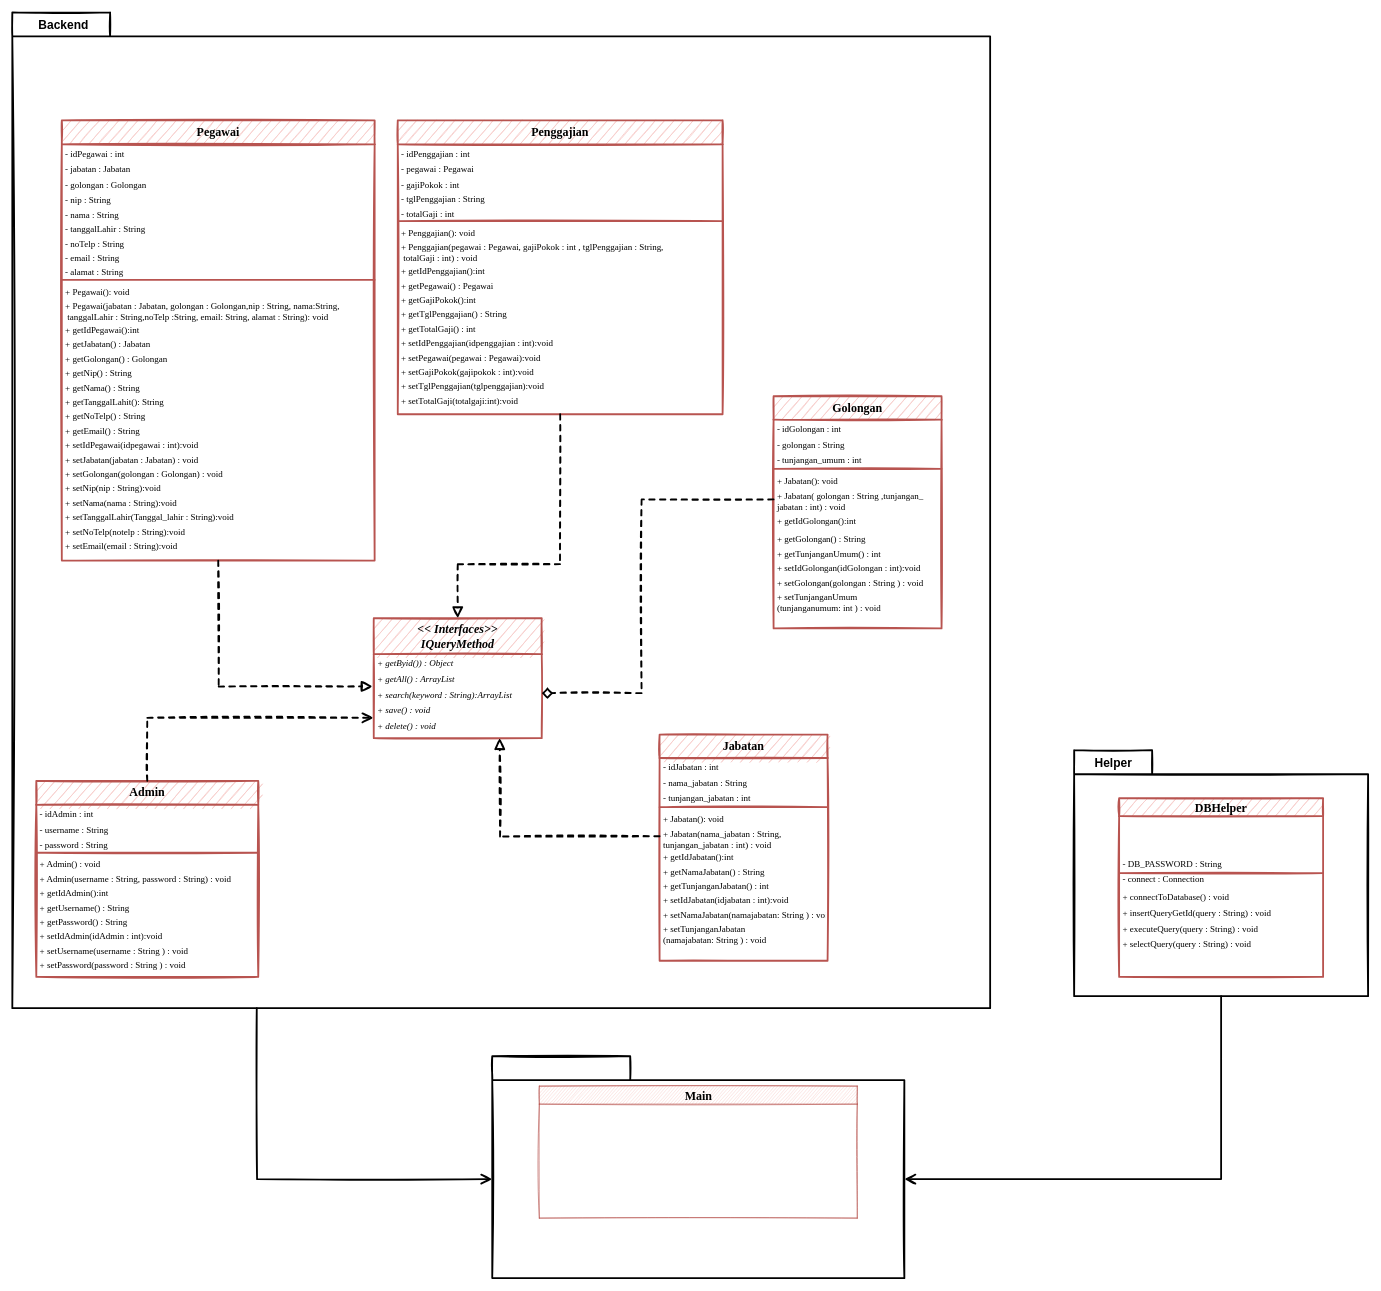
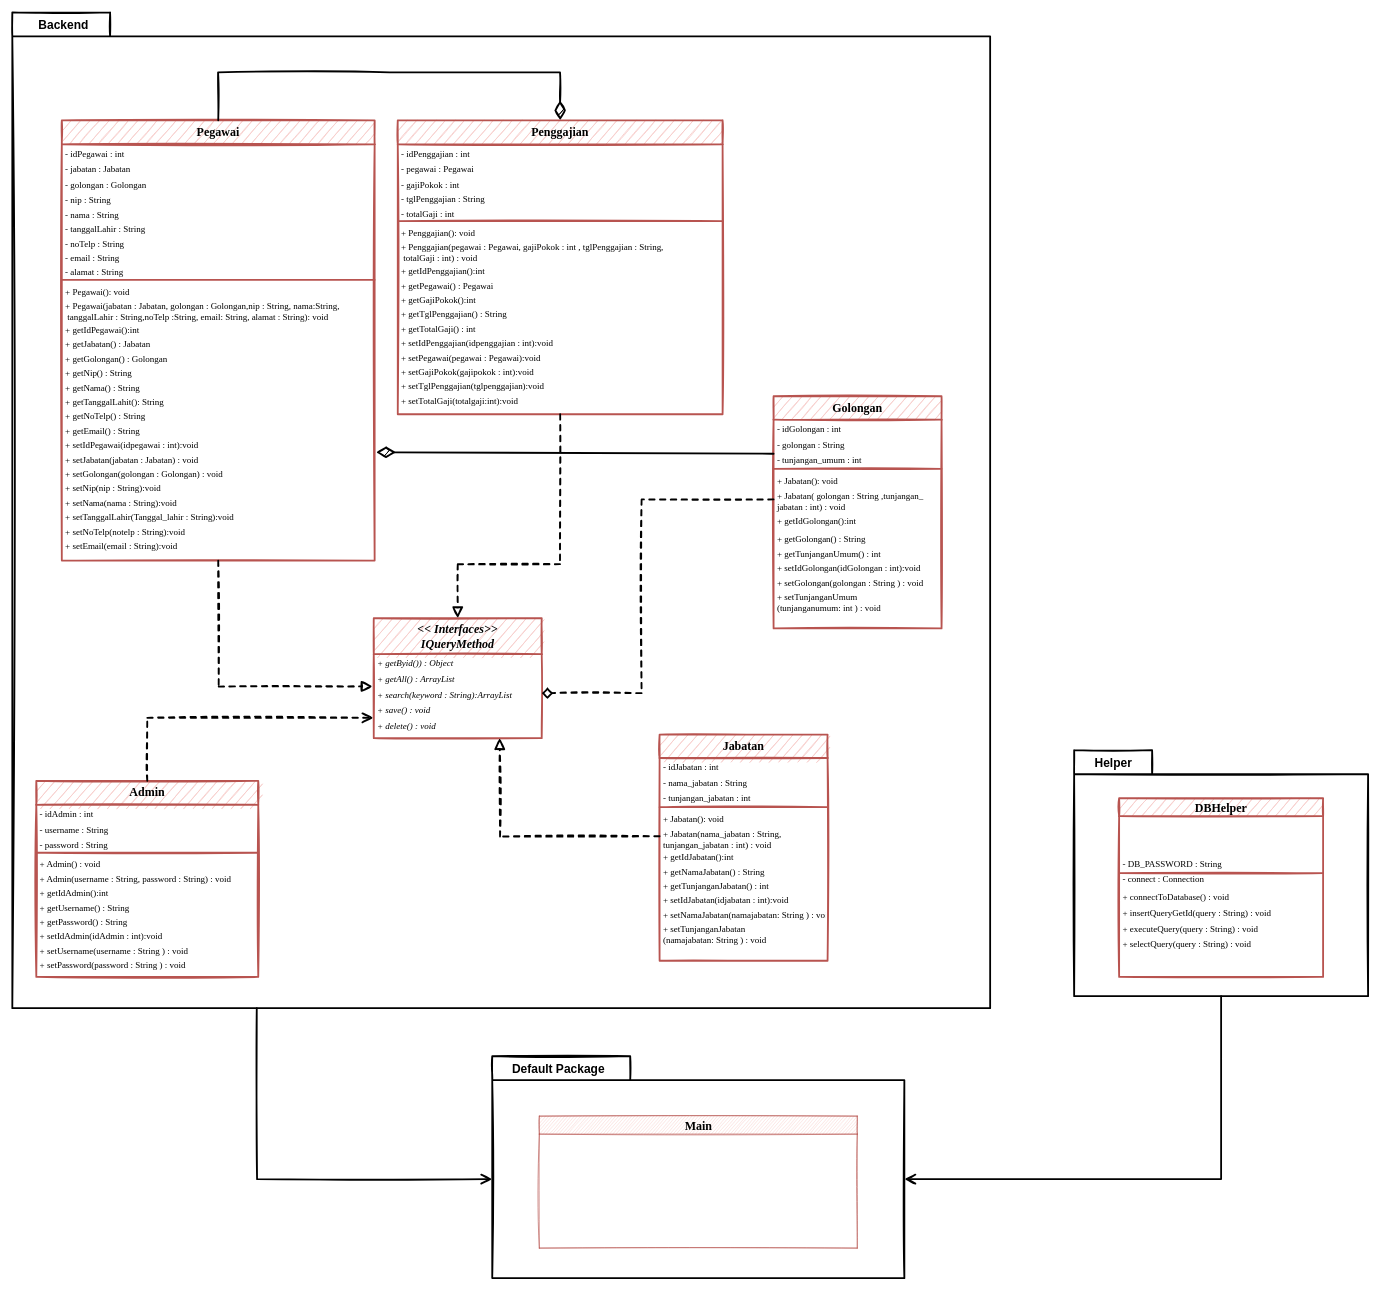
none -> (381, 72)
none -> (584, 453)
none -> (558, 1068)
(698, 1152) -> (698, 1182)
